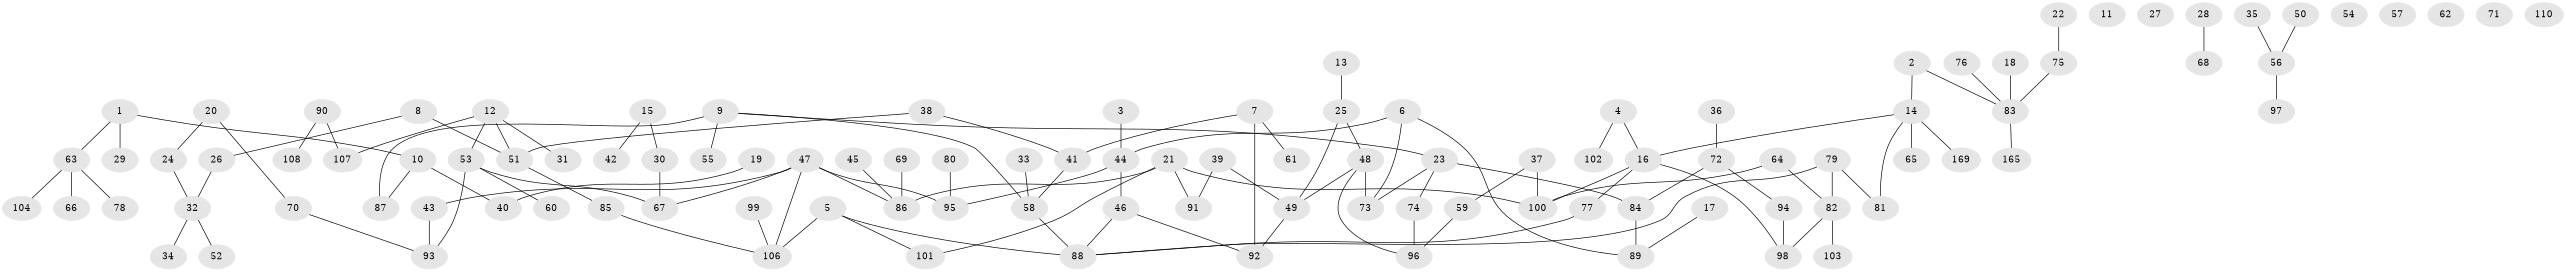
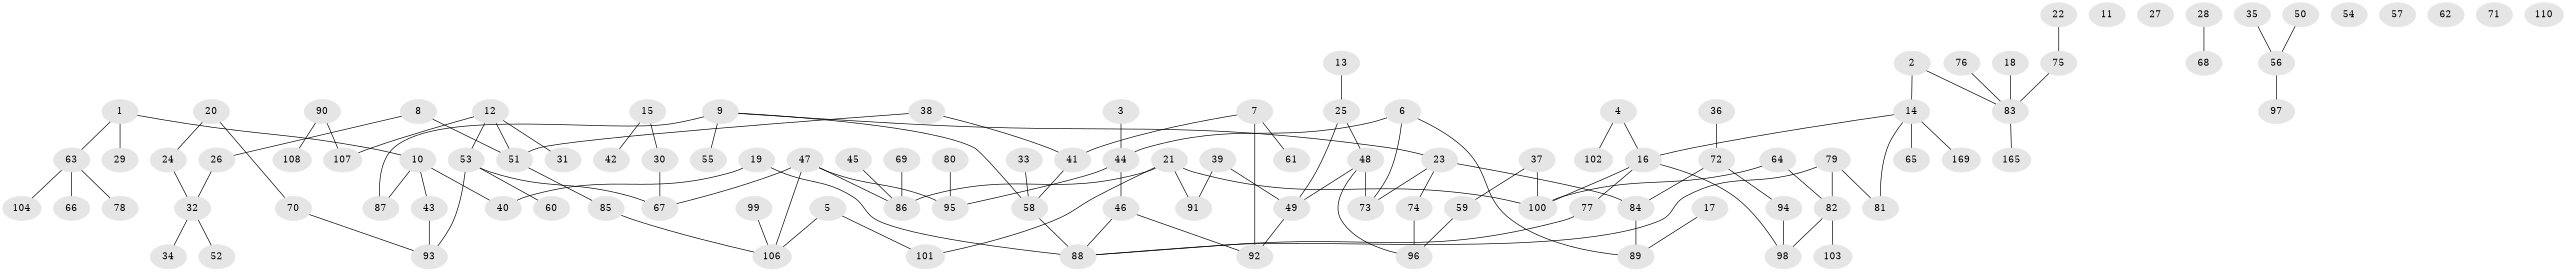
(619, 189) -> (424, 184)
(950, 241) -> (908, 230)
